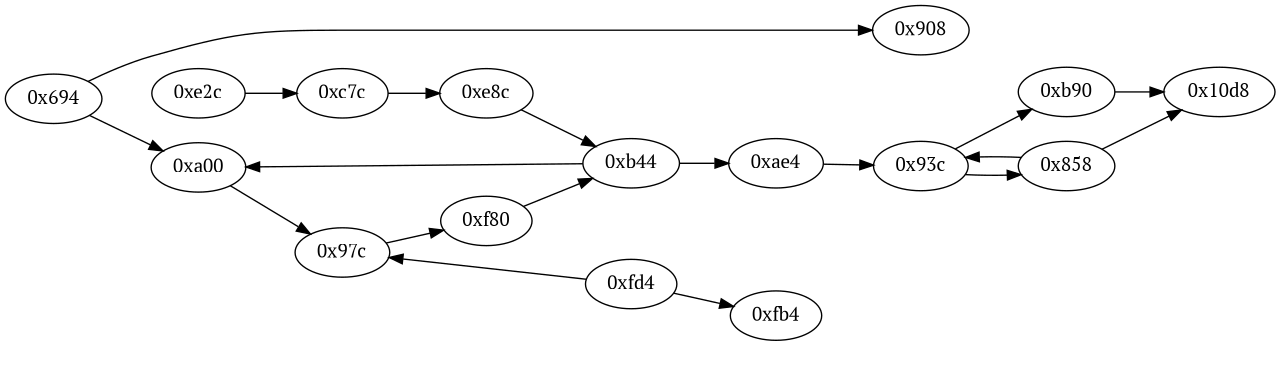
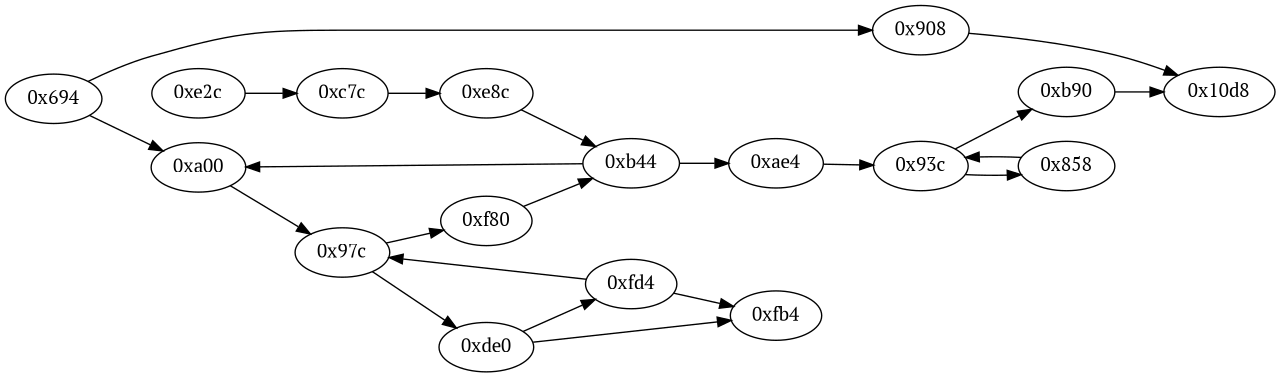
(1136, 133) -> (1068, 46)
none -> (486, 347)
